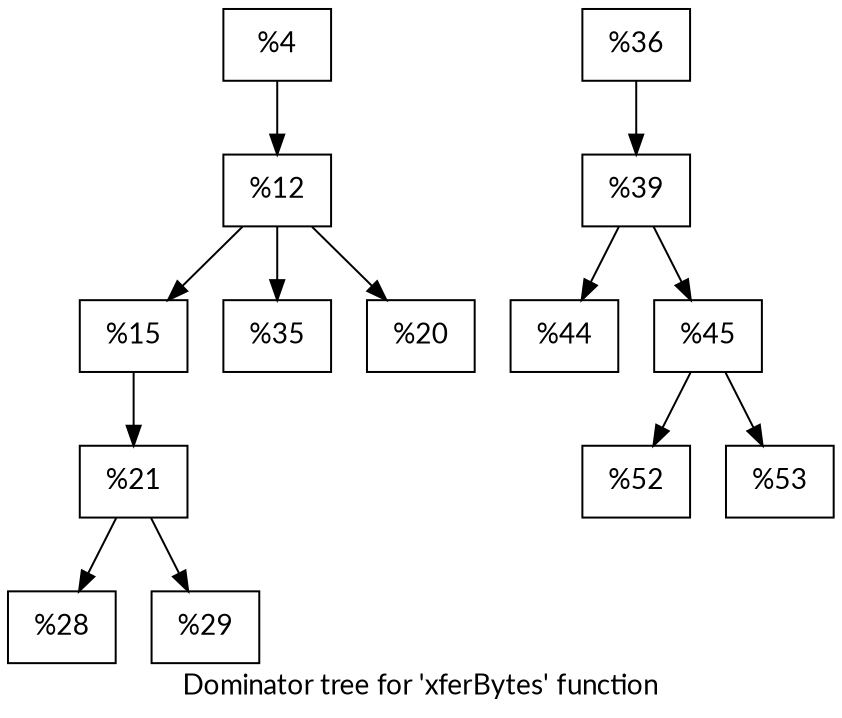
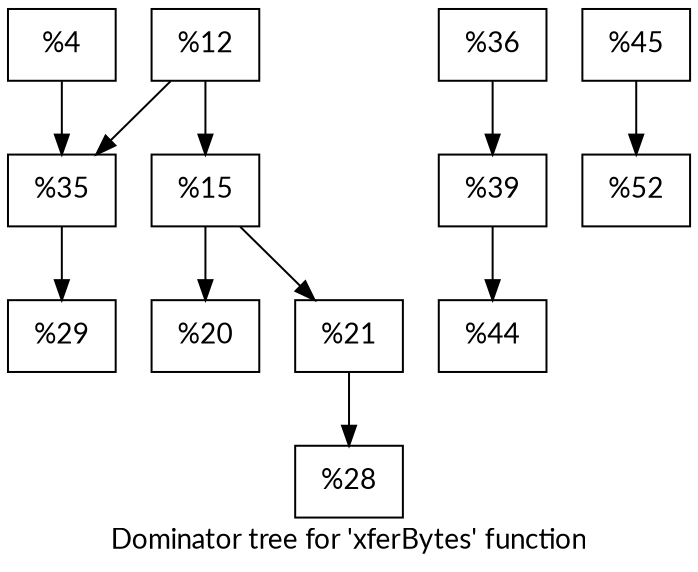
(277, 108) -> (62, 108)
(668, 254) -> none
(342, 256) -> (205, 253)
(780, 482) -> none
(165, 545) -> (62, 253)
